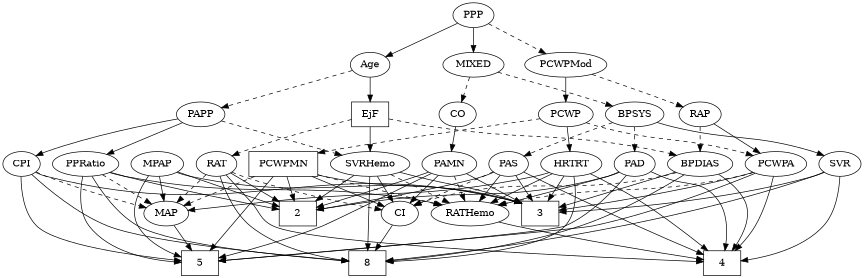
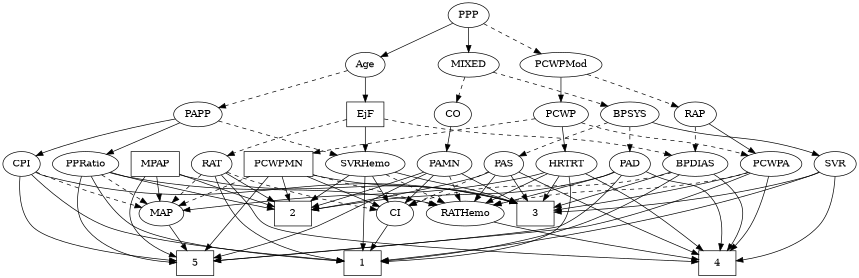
(157, 164) -> (155, 164)
(367, 263) -> (363, 263)
